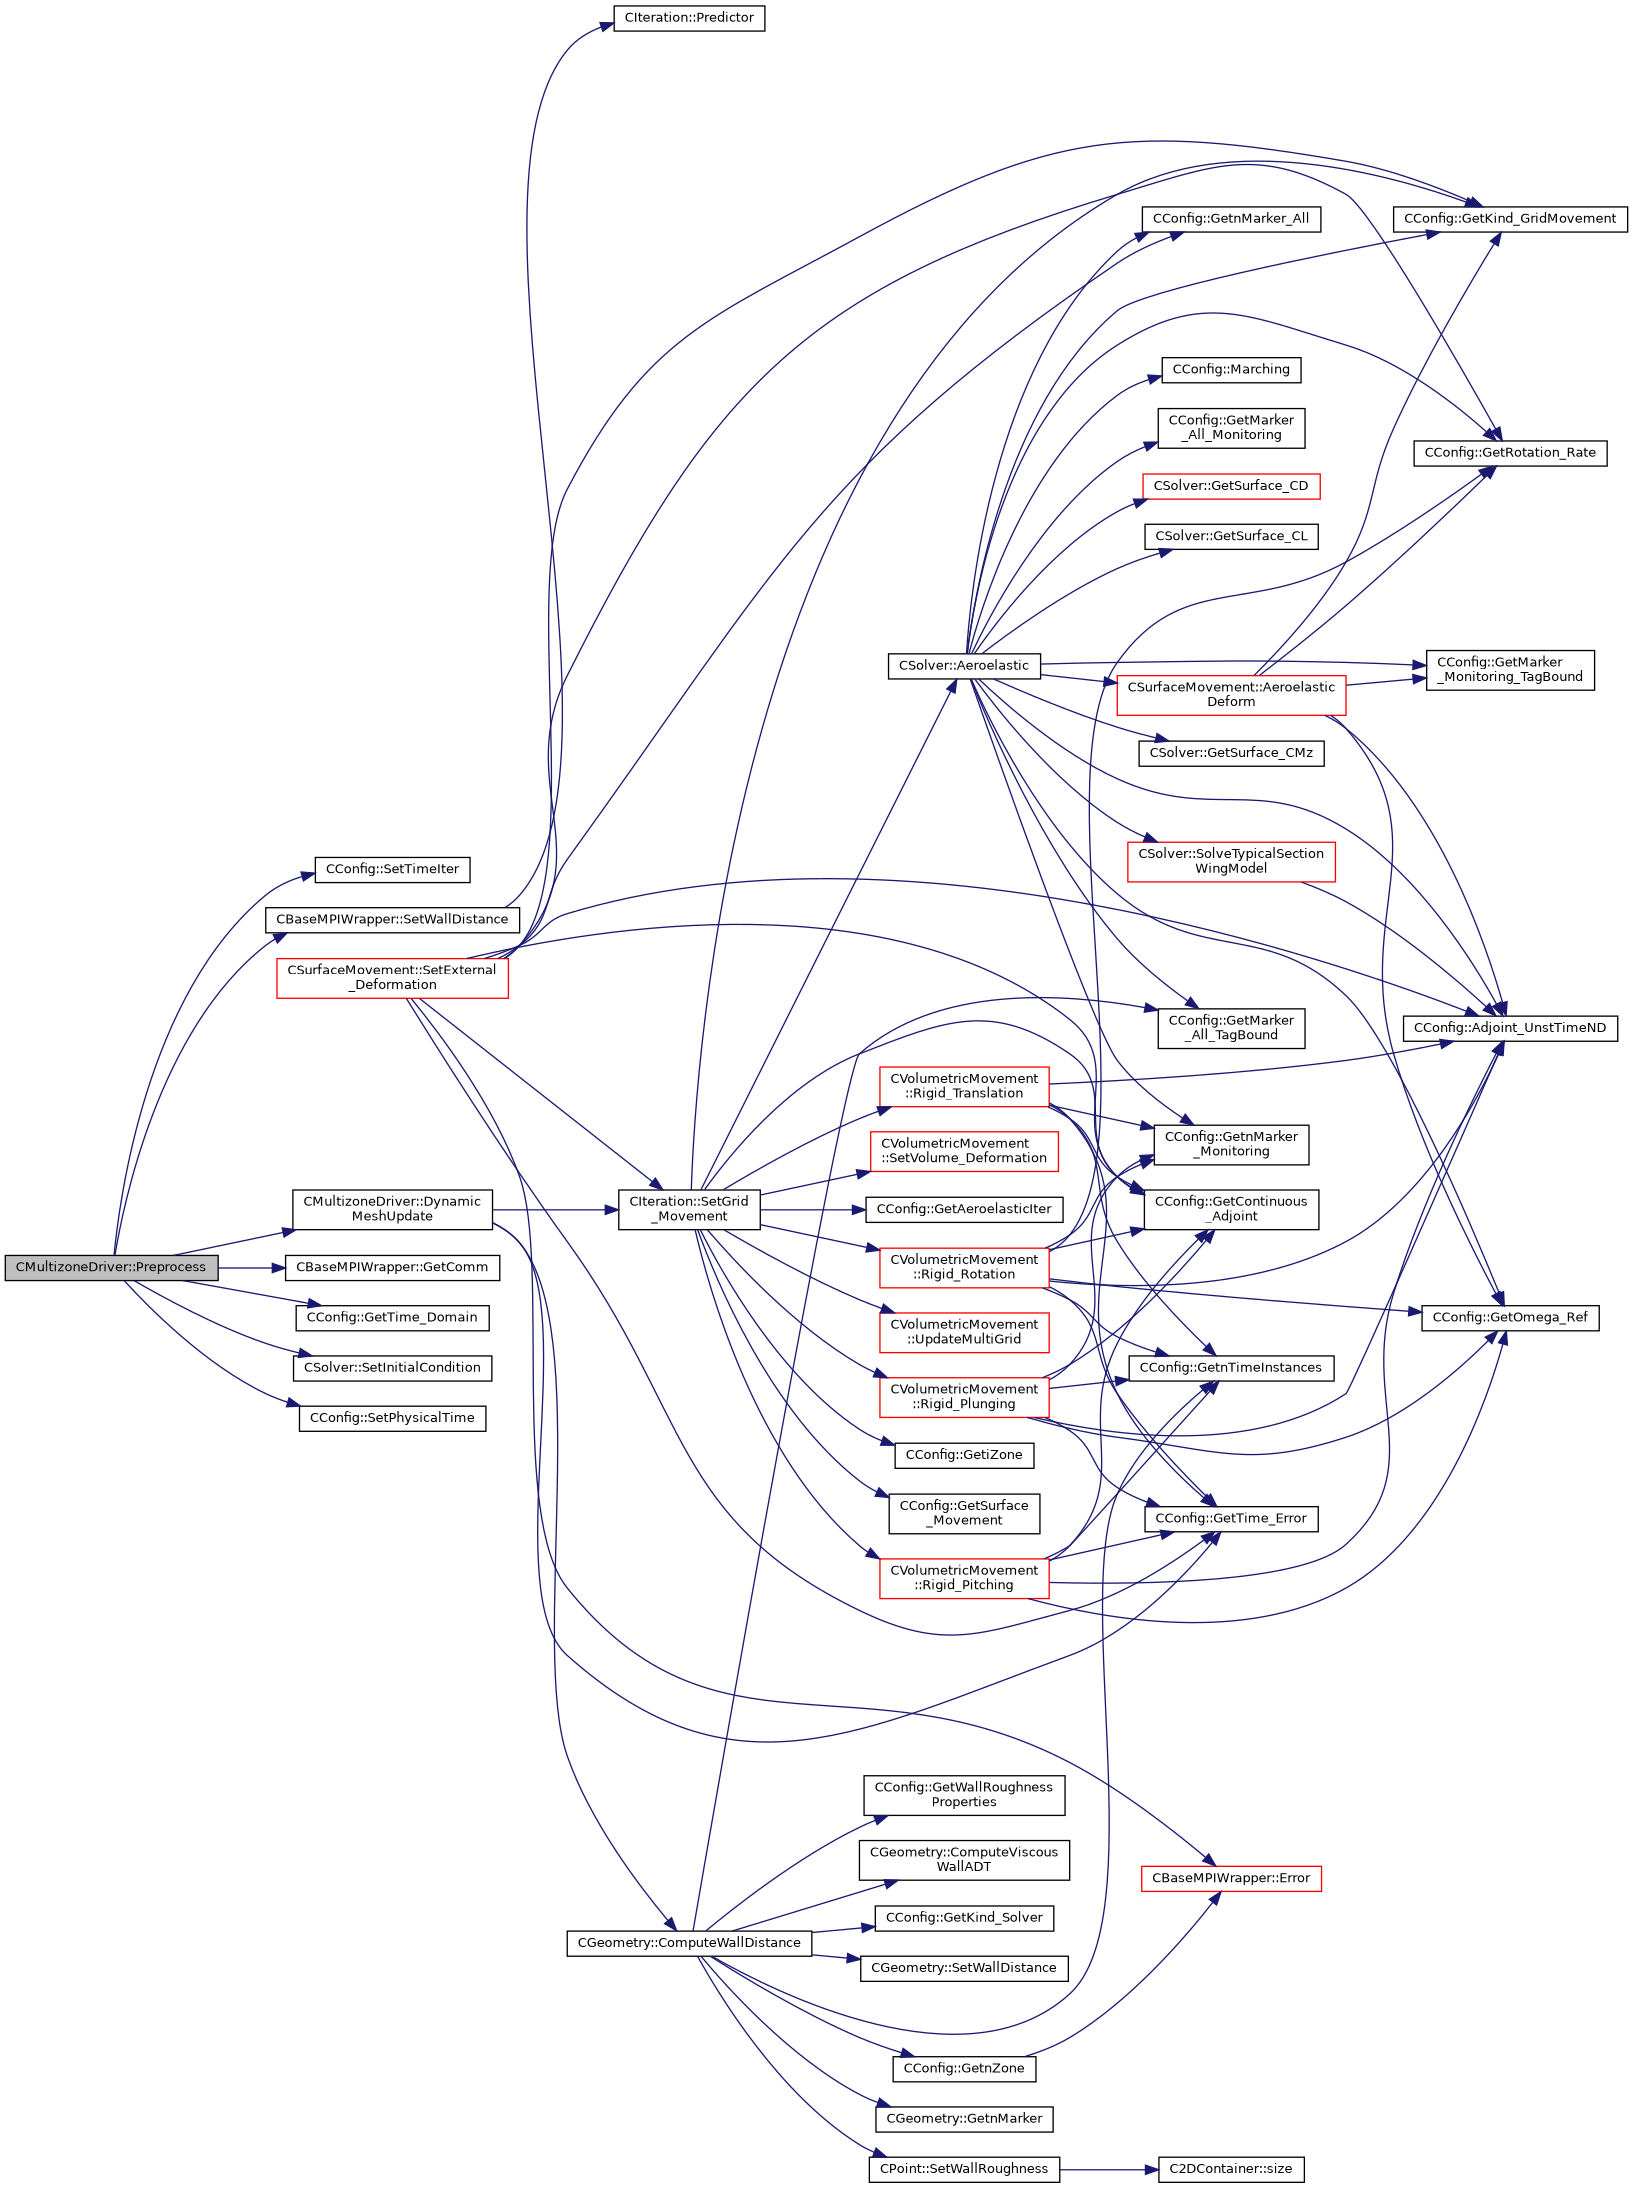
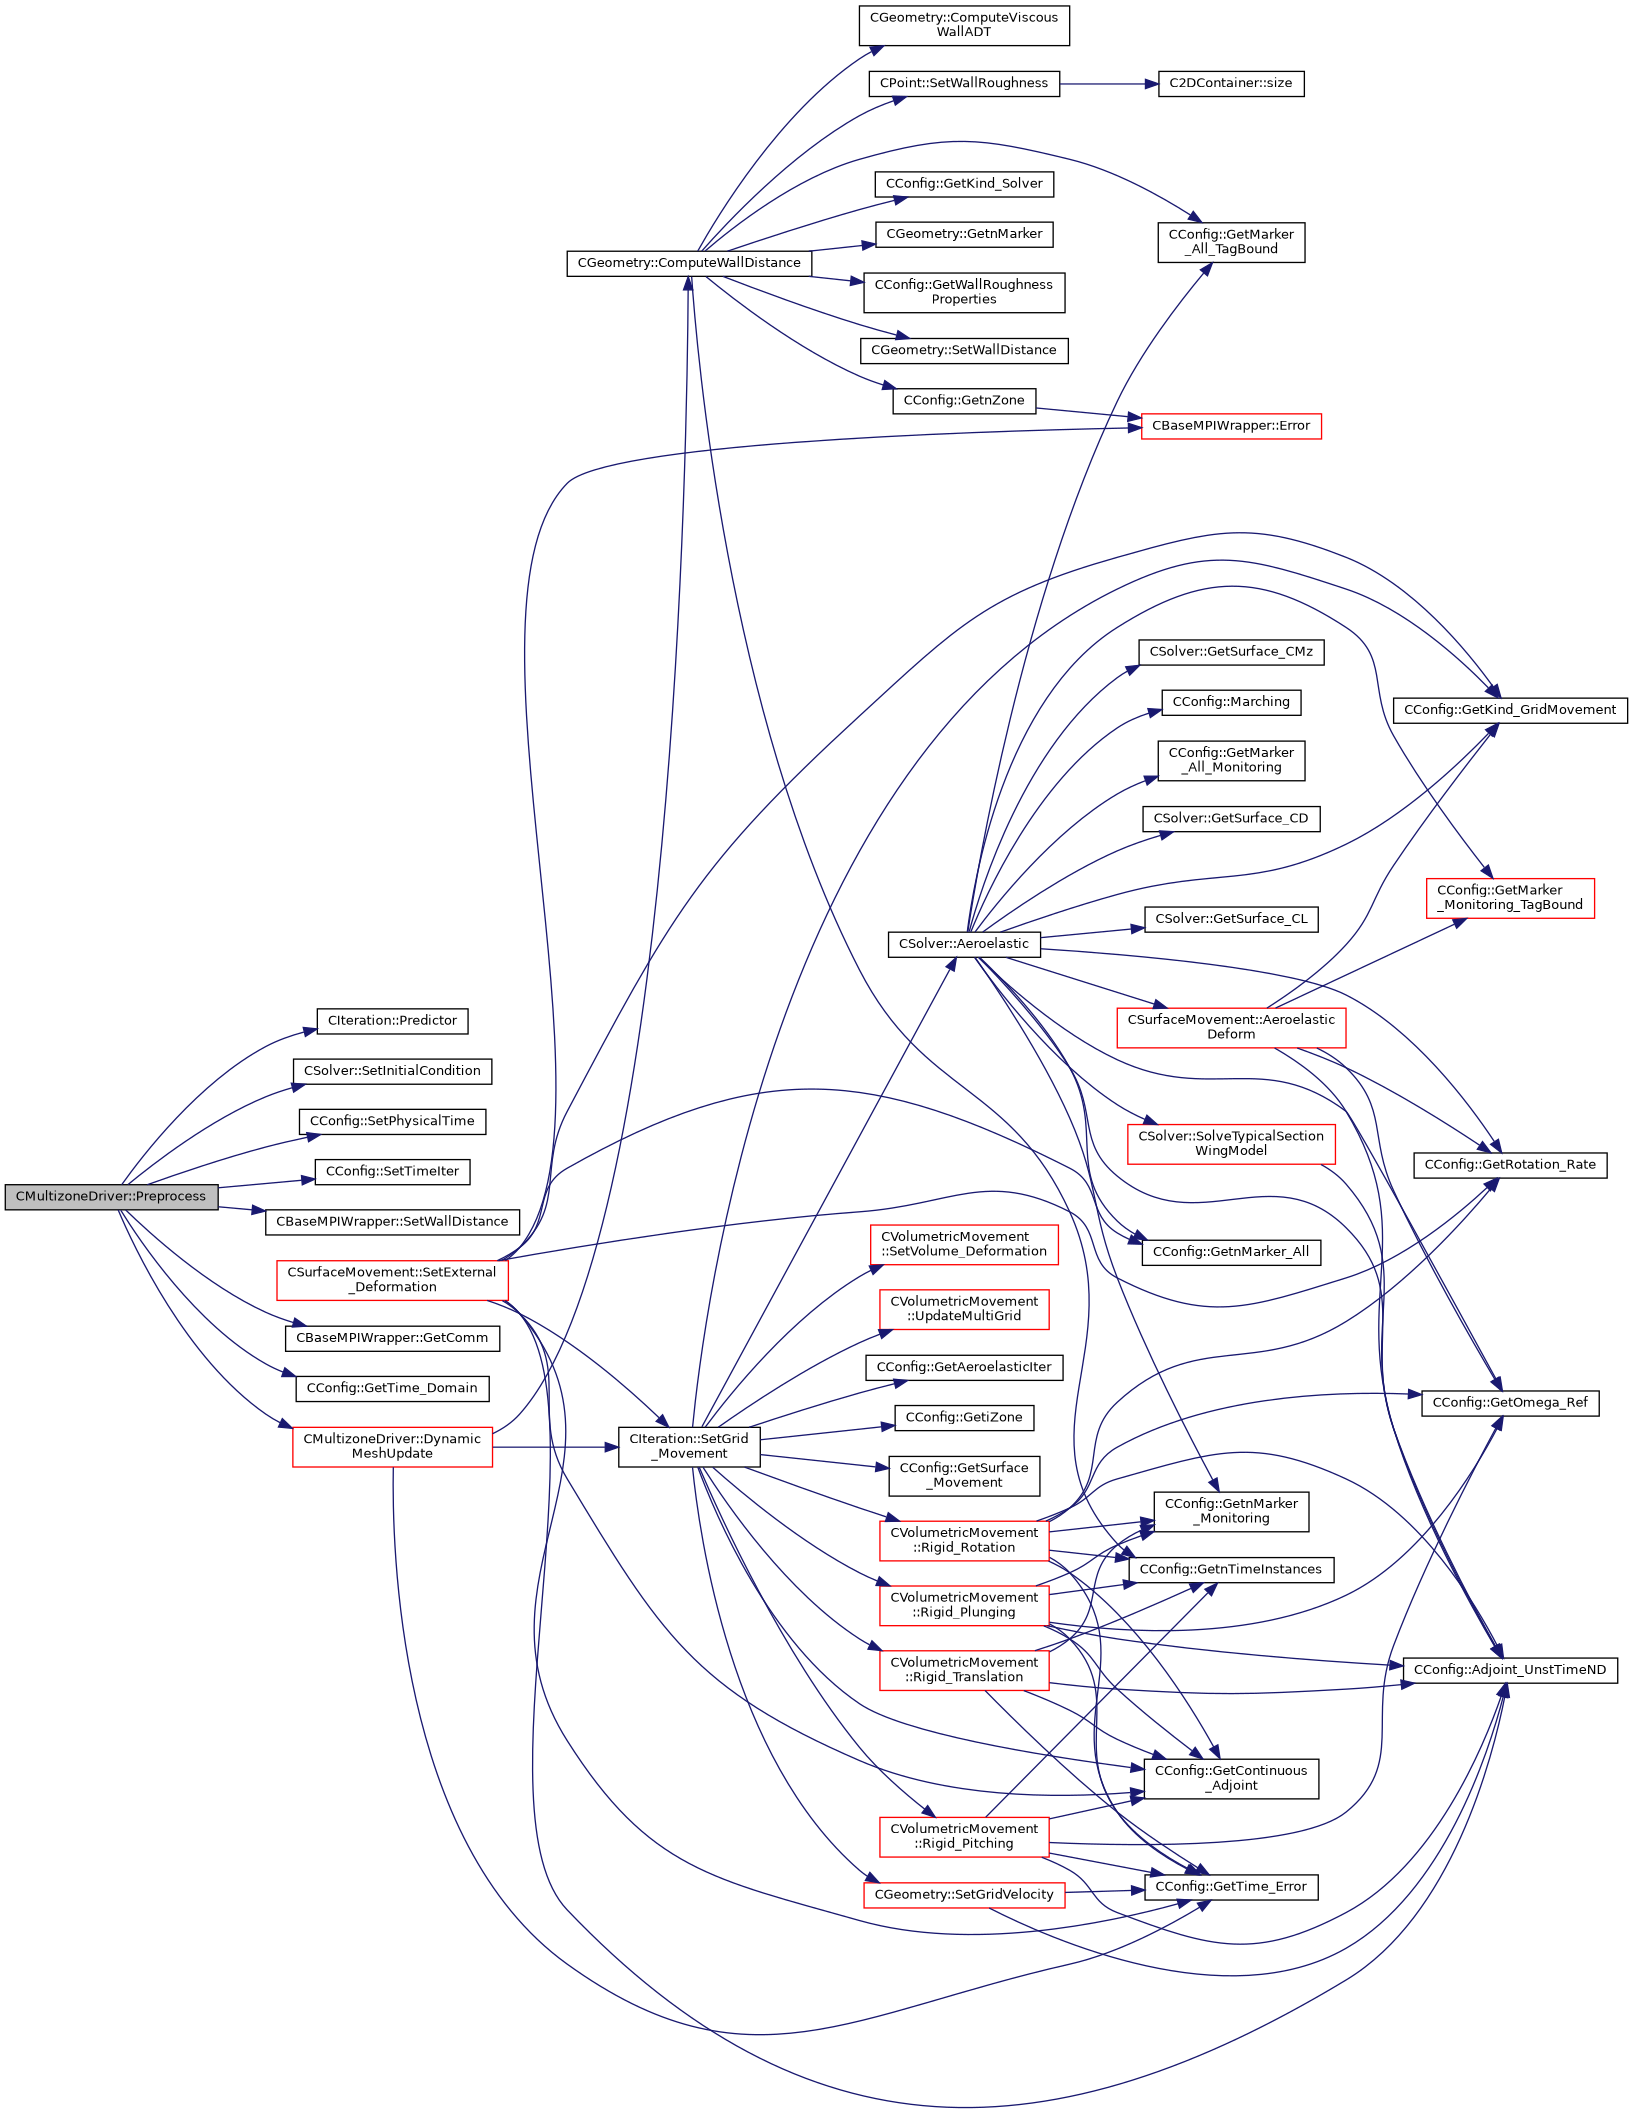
(544, 462) -> (201, 1094)
(1232, 487) -> (1232, 819)
(1511, 670) -> (1511, 898)
(393, 1210) -> (393, 1447)
none -> (965, 1895)
